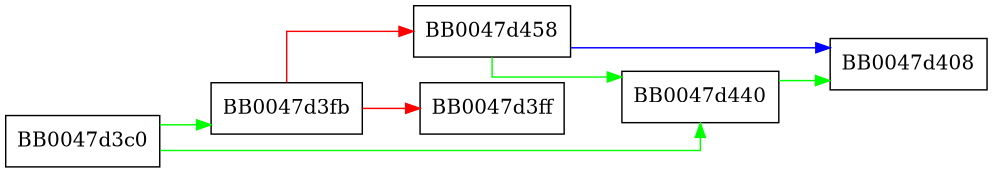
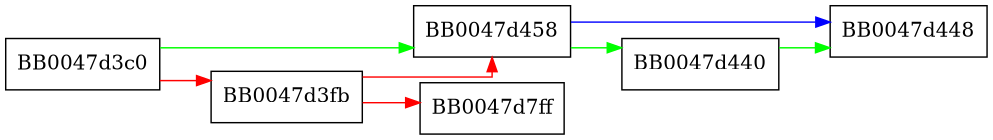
(909, 64) -> (909, 31)
(492, 108) -> (492, 108)
(178, 125) -> (178, 81)
(437, 150) -> (280, 48)
